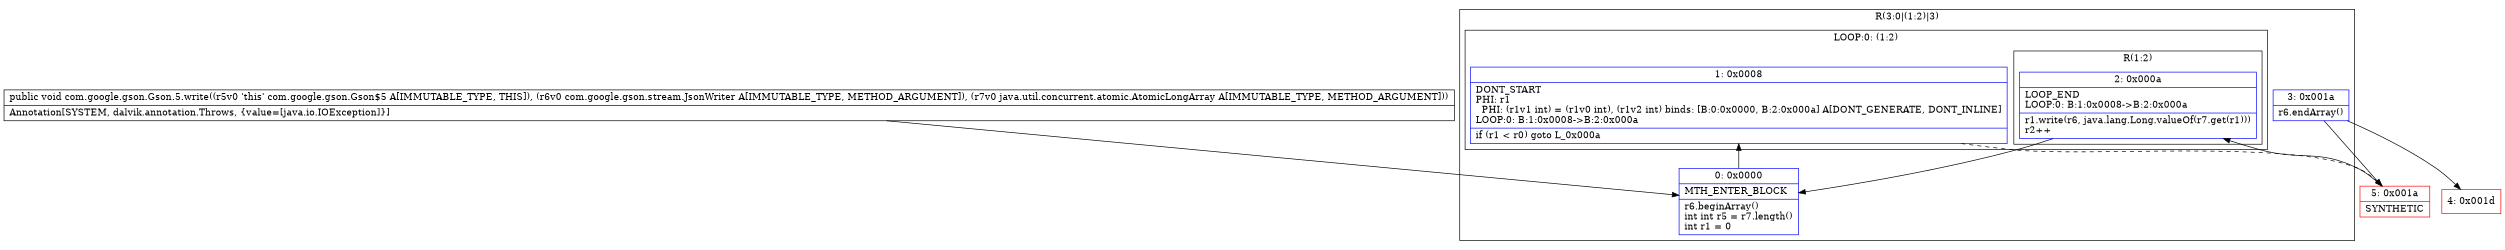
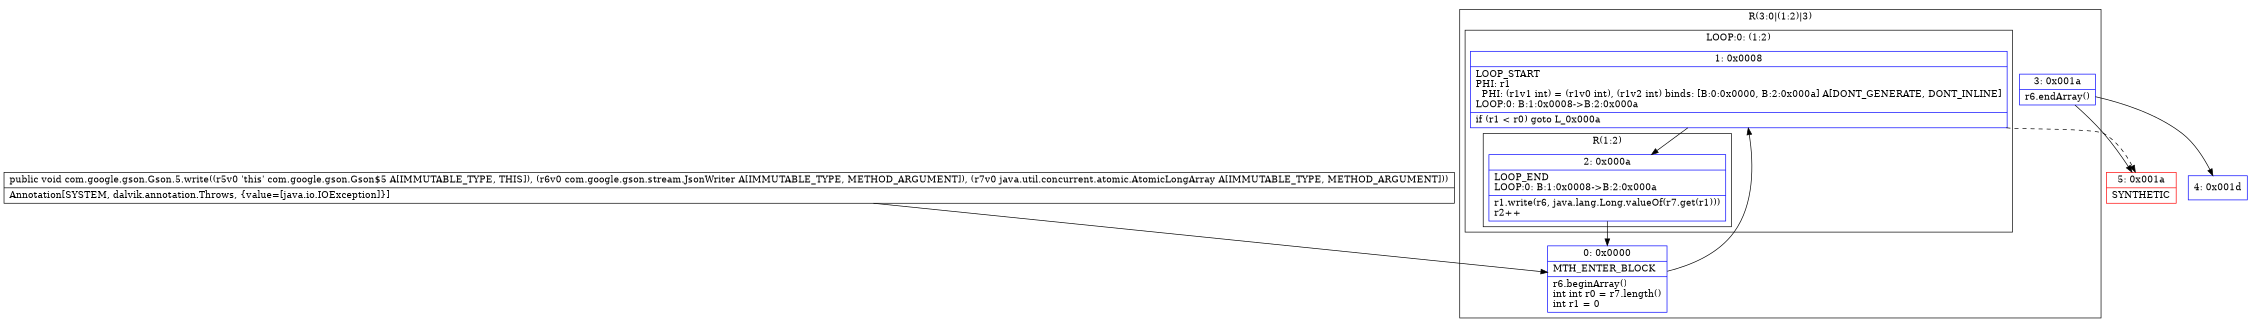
(1509, 90) -> (1508, 74)
(2309, 156) -> (1672, 139)
(2471, 202) -> (2218, 188)
(1739, 217) -> (1607, 294)
